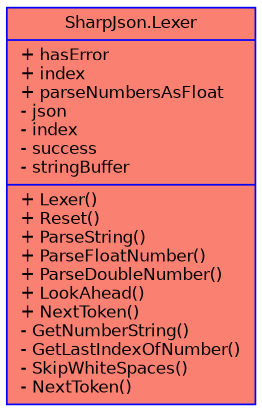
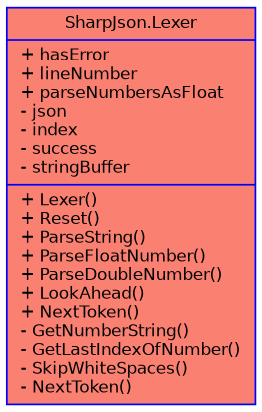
(54, 74) -> (79, 74)
